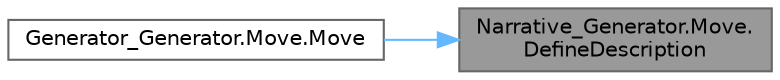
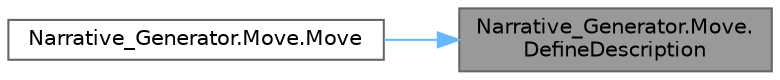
(196, 40) -> (196, 40)
